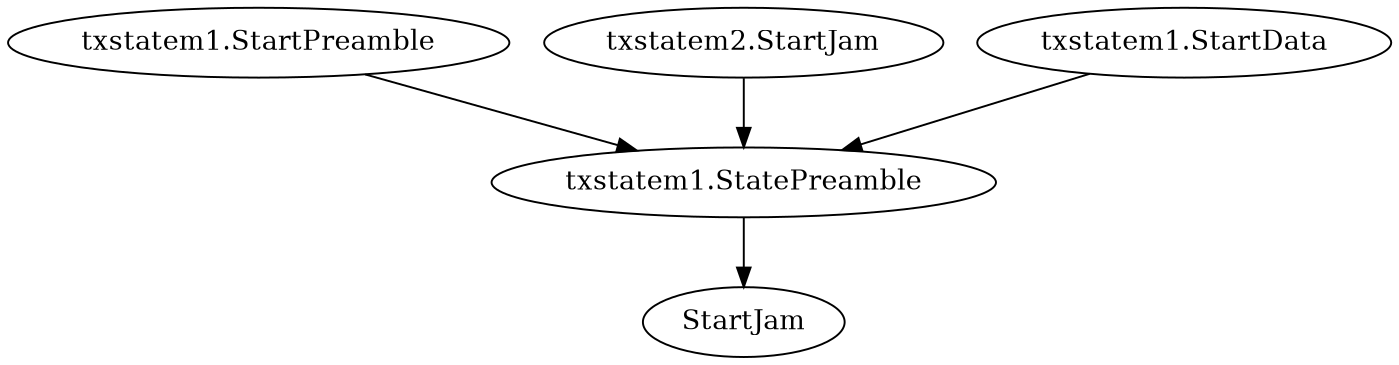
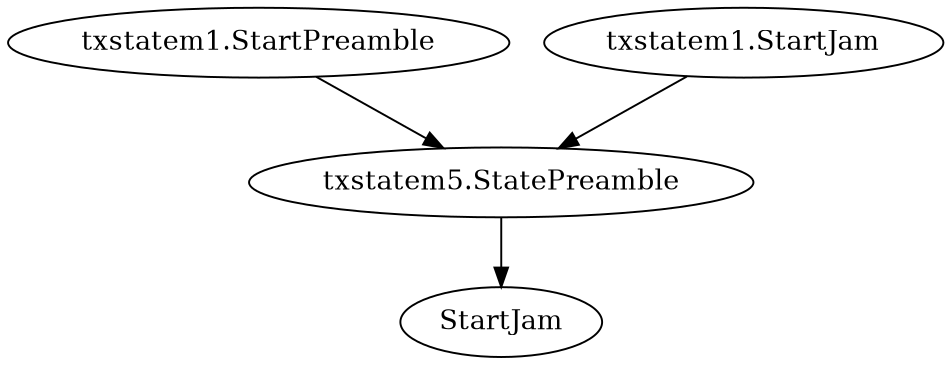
(744, 43) -> (744, 43)
(1184, 43) -> none
(744, 182) -> (501, 182)
